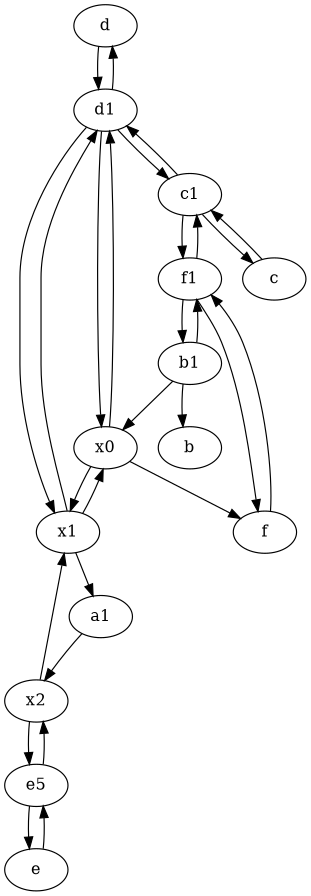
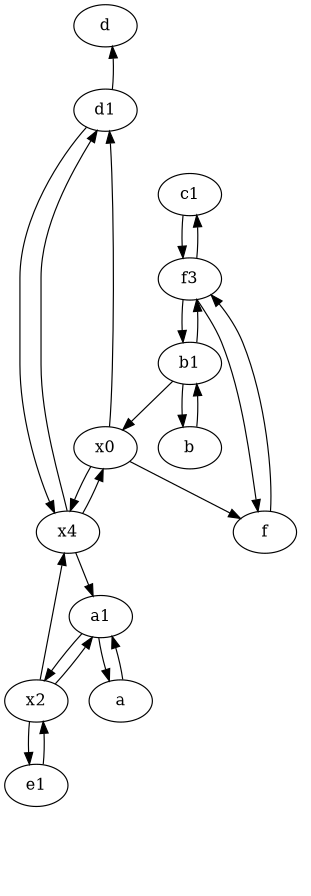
(98, 62) -> none
(138, 151) -> none
(157, 154) -> none
(98, 273) -> none
(190, 279) -> (190, 279)
(274, 279) -> none
none -> (198, 411)
(68, 532) -> (68, 532)
none -> (71, 666)
none -> (121, 701)
(36, 785) -> (36, 785)
(36, 870) -> none
